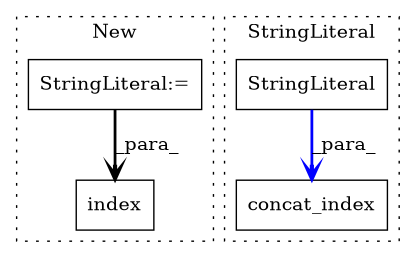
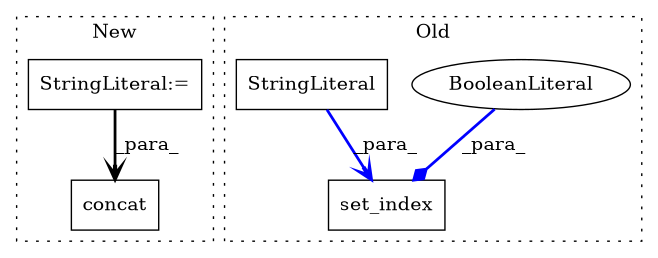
(312, 33) -> (433, 33)
none -> (521, 85)
(115, 205) -> (115, 205)
(312, 205) -> (387, 205)
